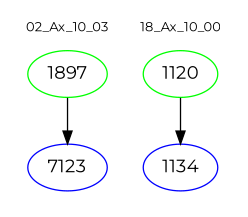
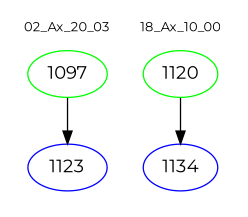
(68, 28) -> (68, 28)
(68, 74) -> (68, 74)
(68, 168) -> (68, 168)
